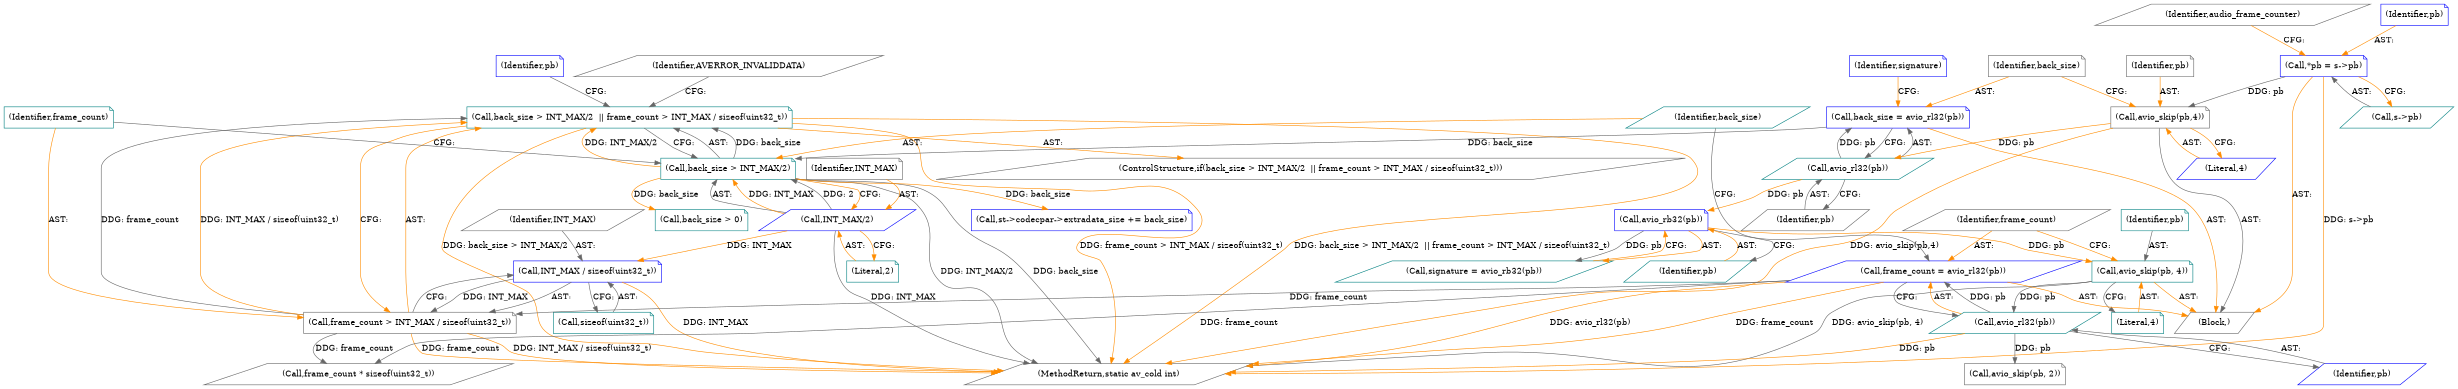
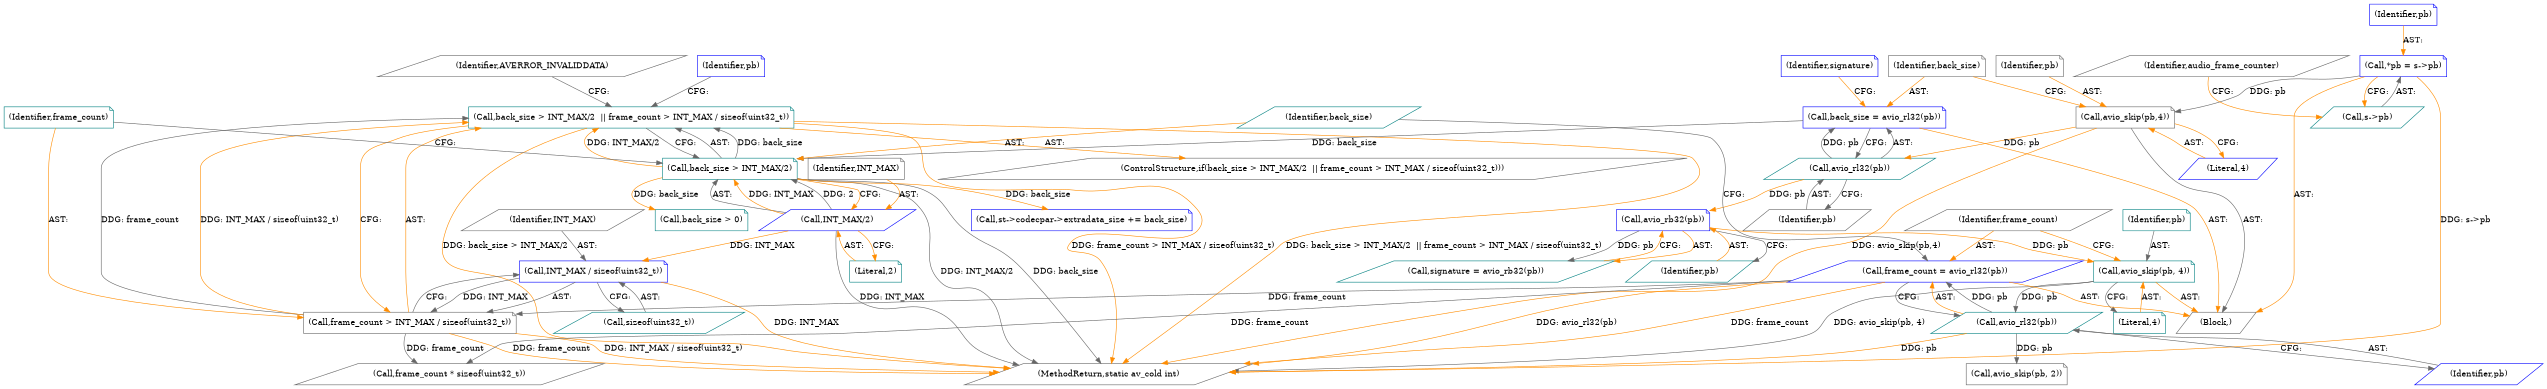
(2276, 39) -> (2252, 112)
(604, 323) -> (649, 323)
